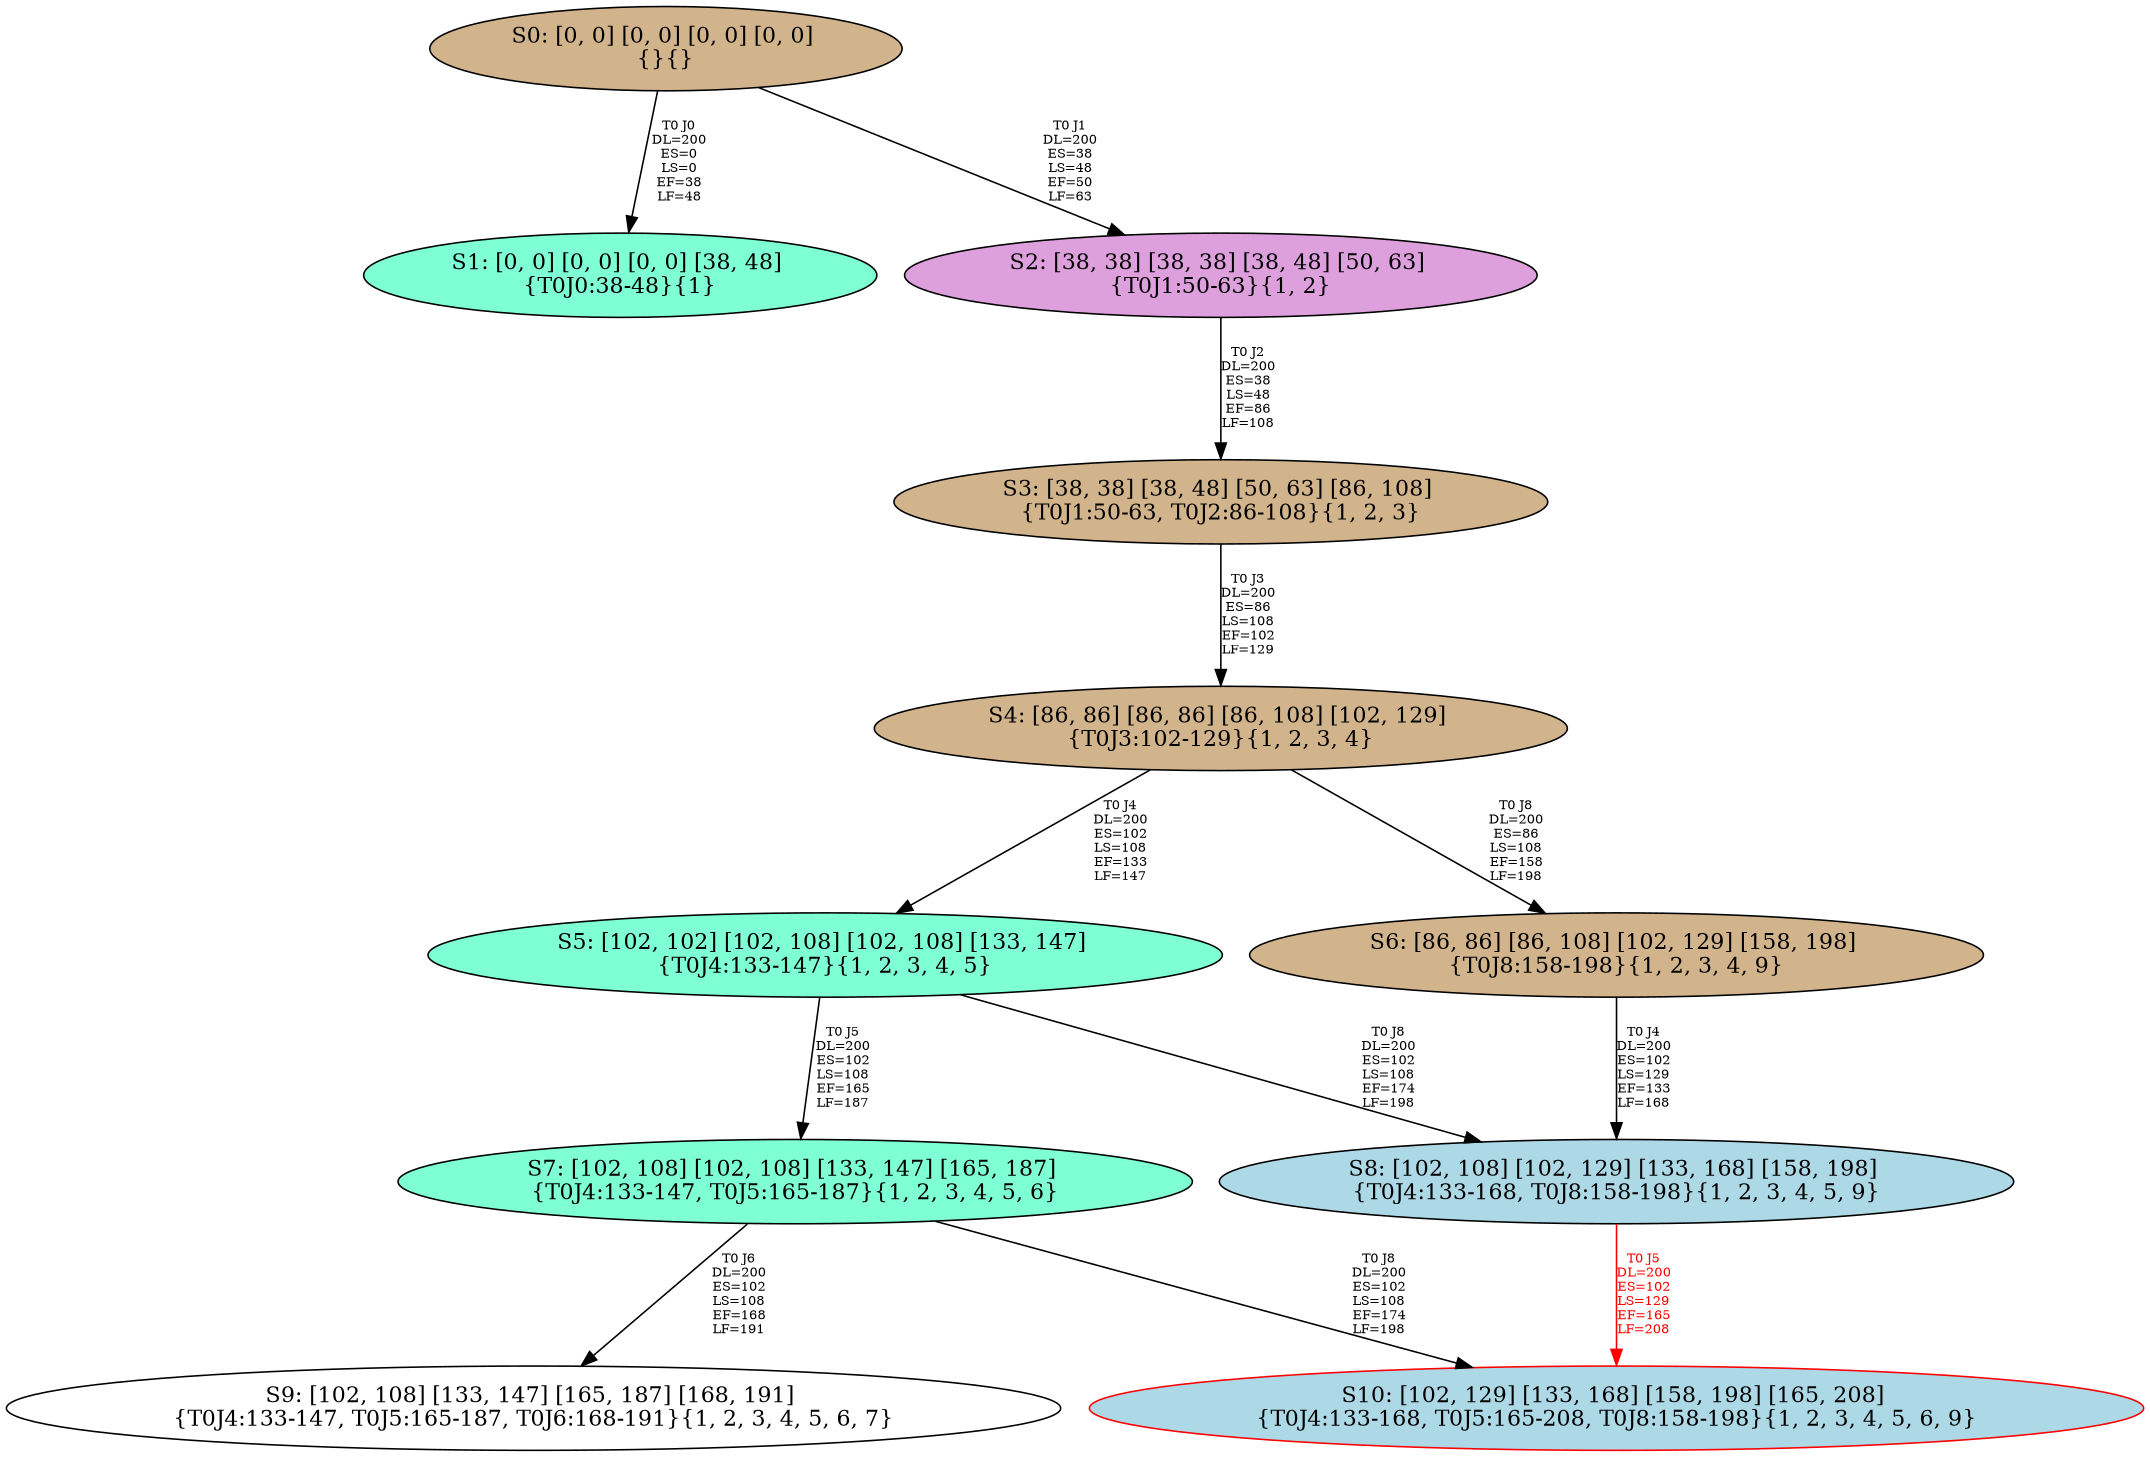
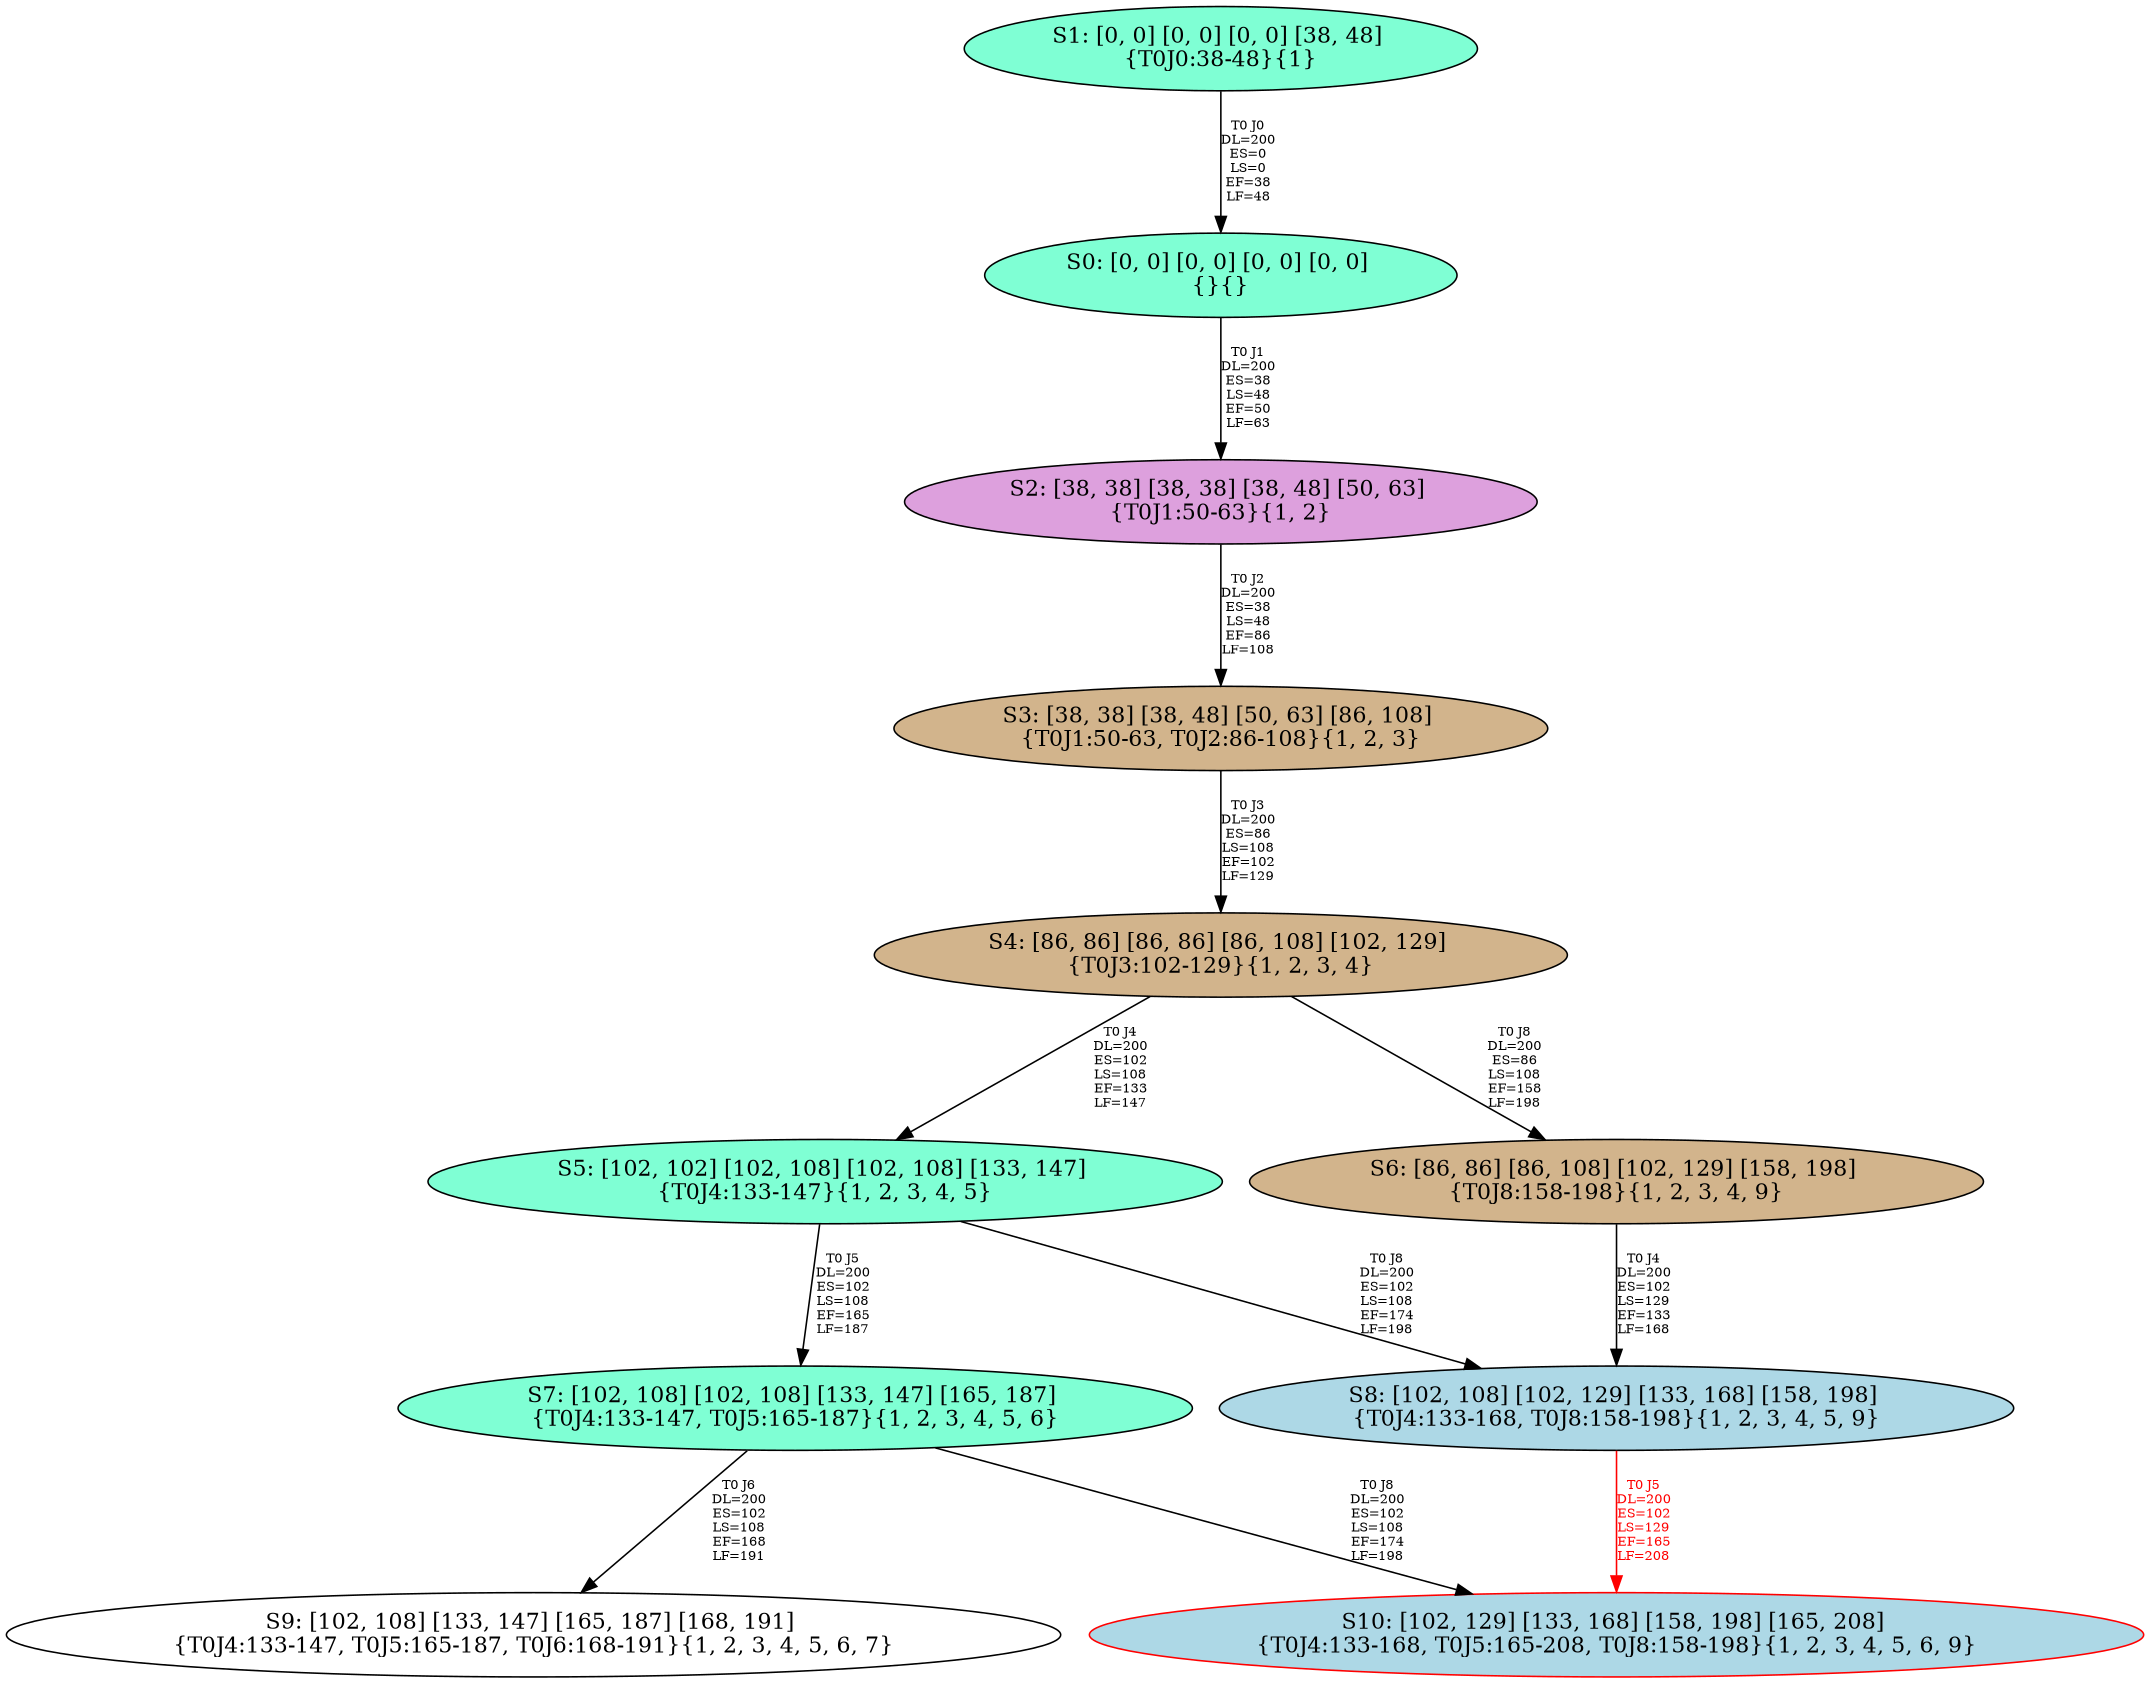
(666, 49) -> (1221, 275)
(645, 154) -> (1221, 154)
